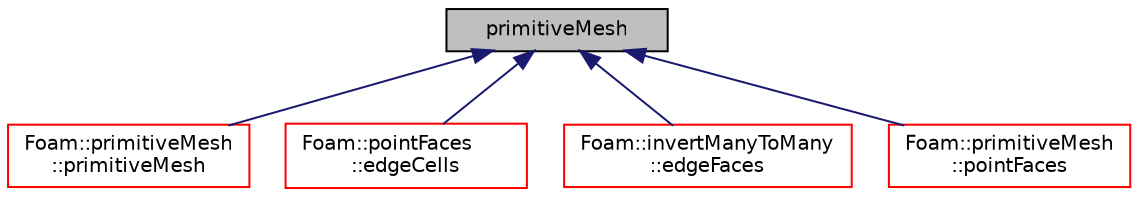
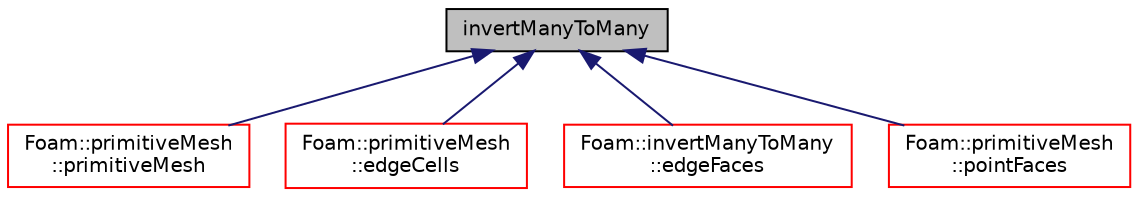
(557, 30) -> (557, 30)
(406, 156) -> (406, 156)
